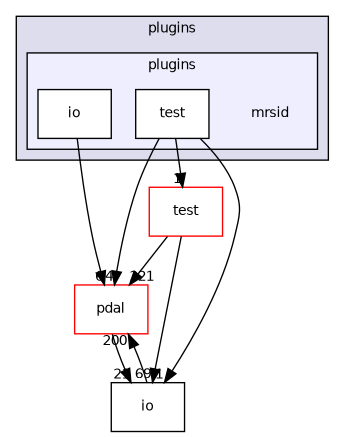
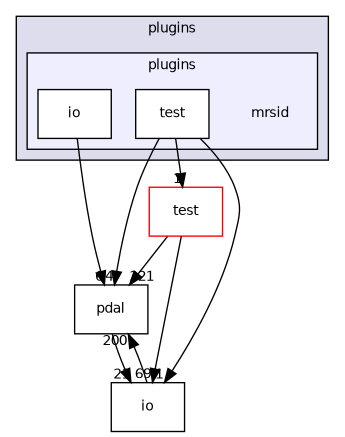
(111, 309) -> (111, 309)
